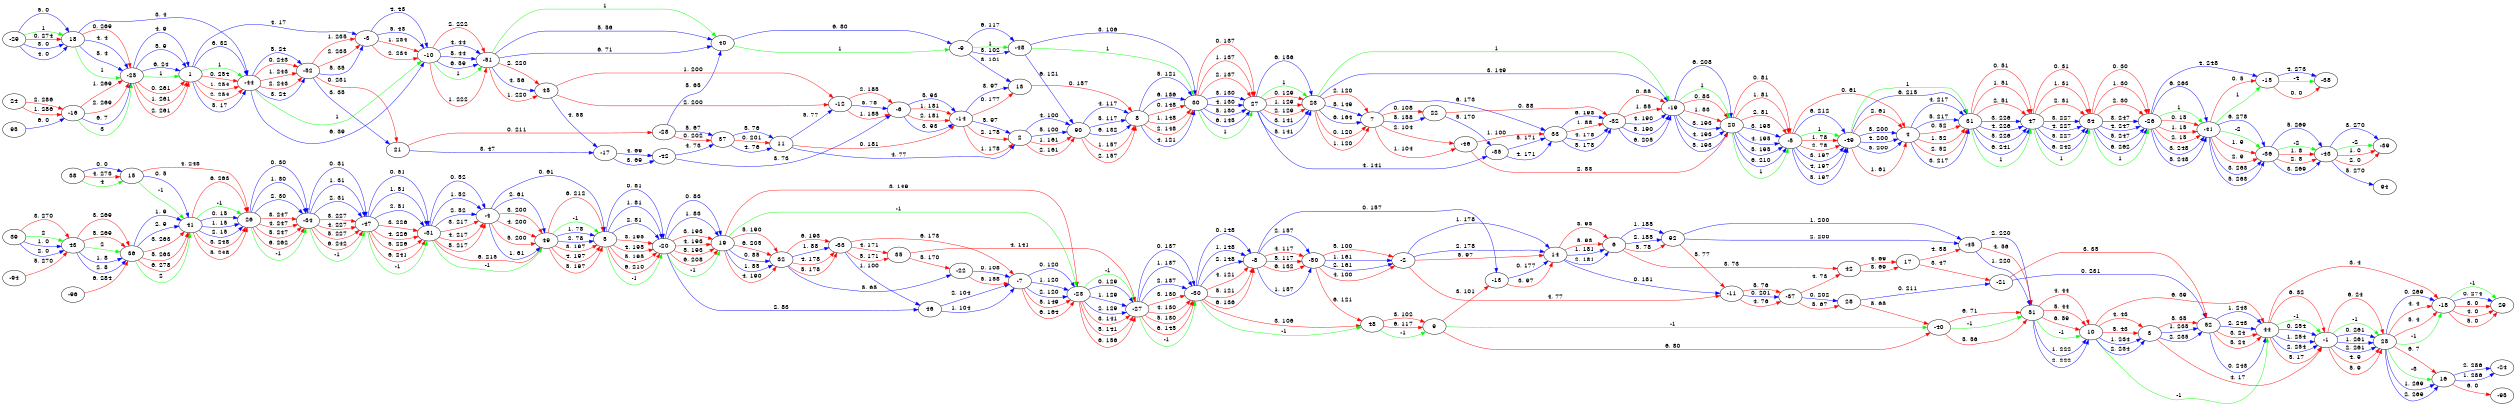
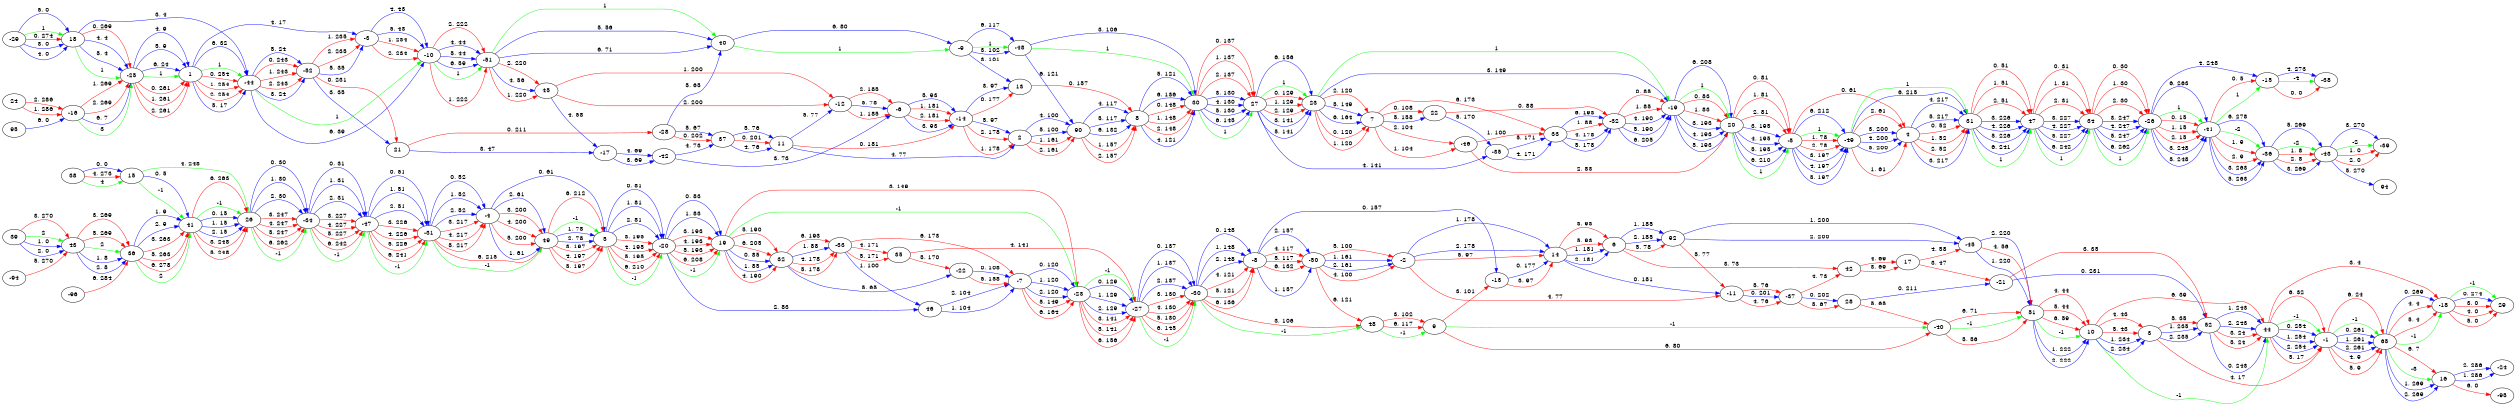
(1460, 104) -> (1460, 104)
(205, 169) -> (205, 169)
(2385, 342) -> (2385, 342)
